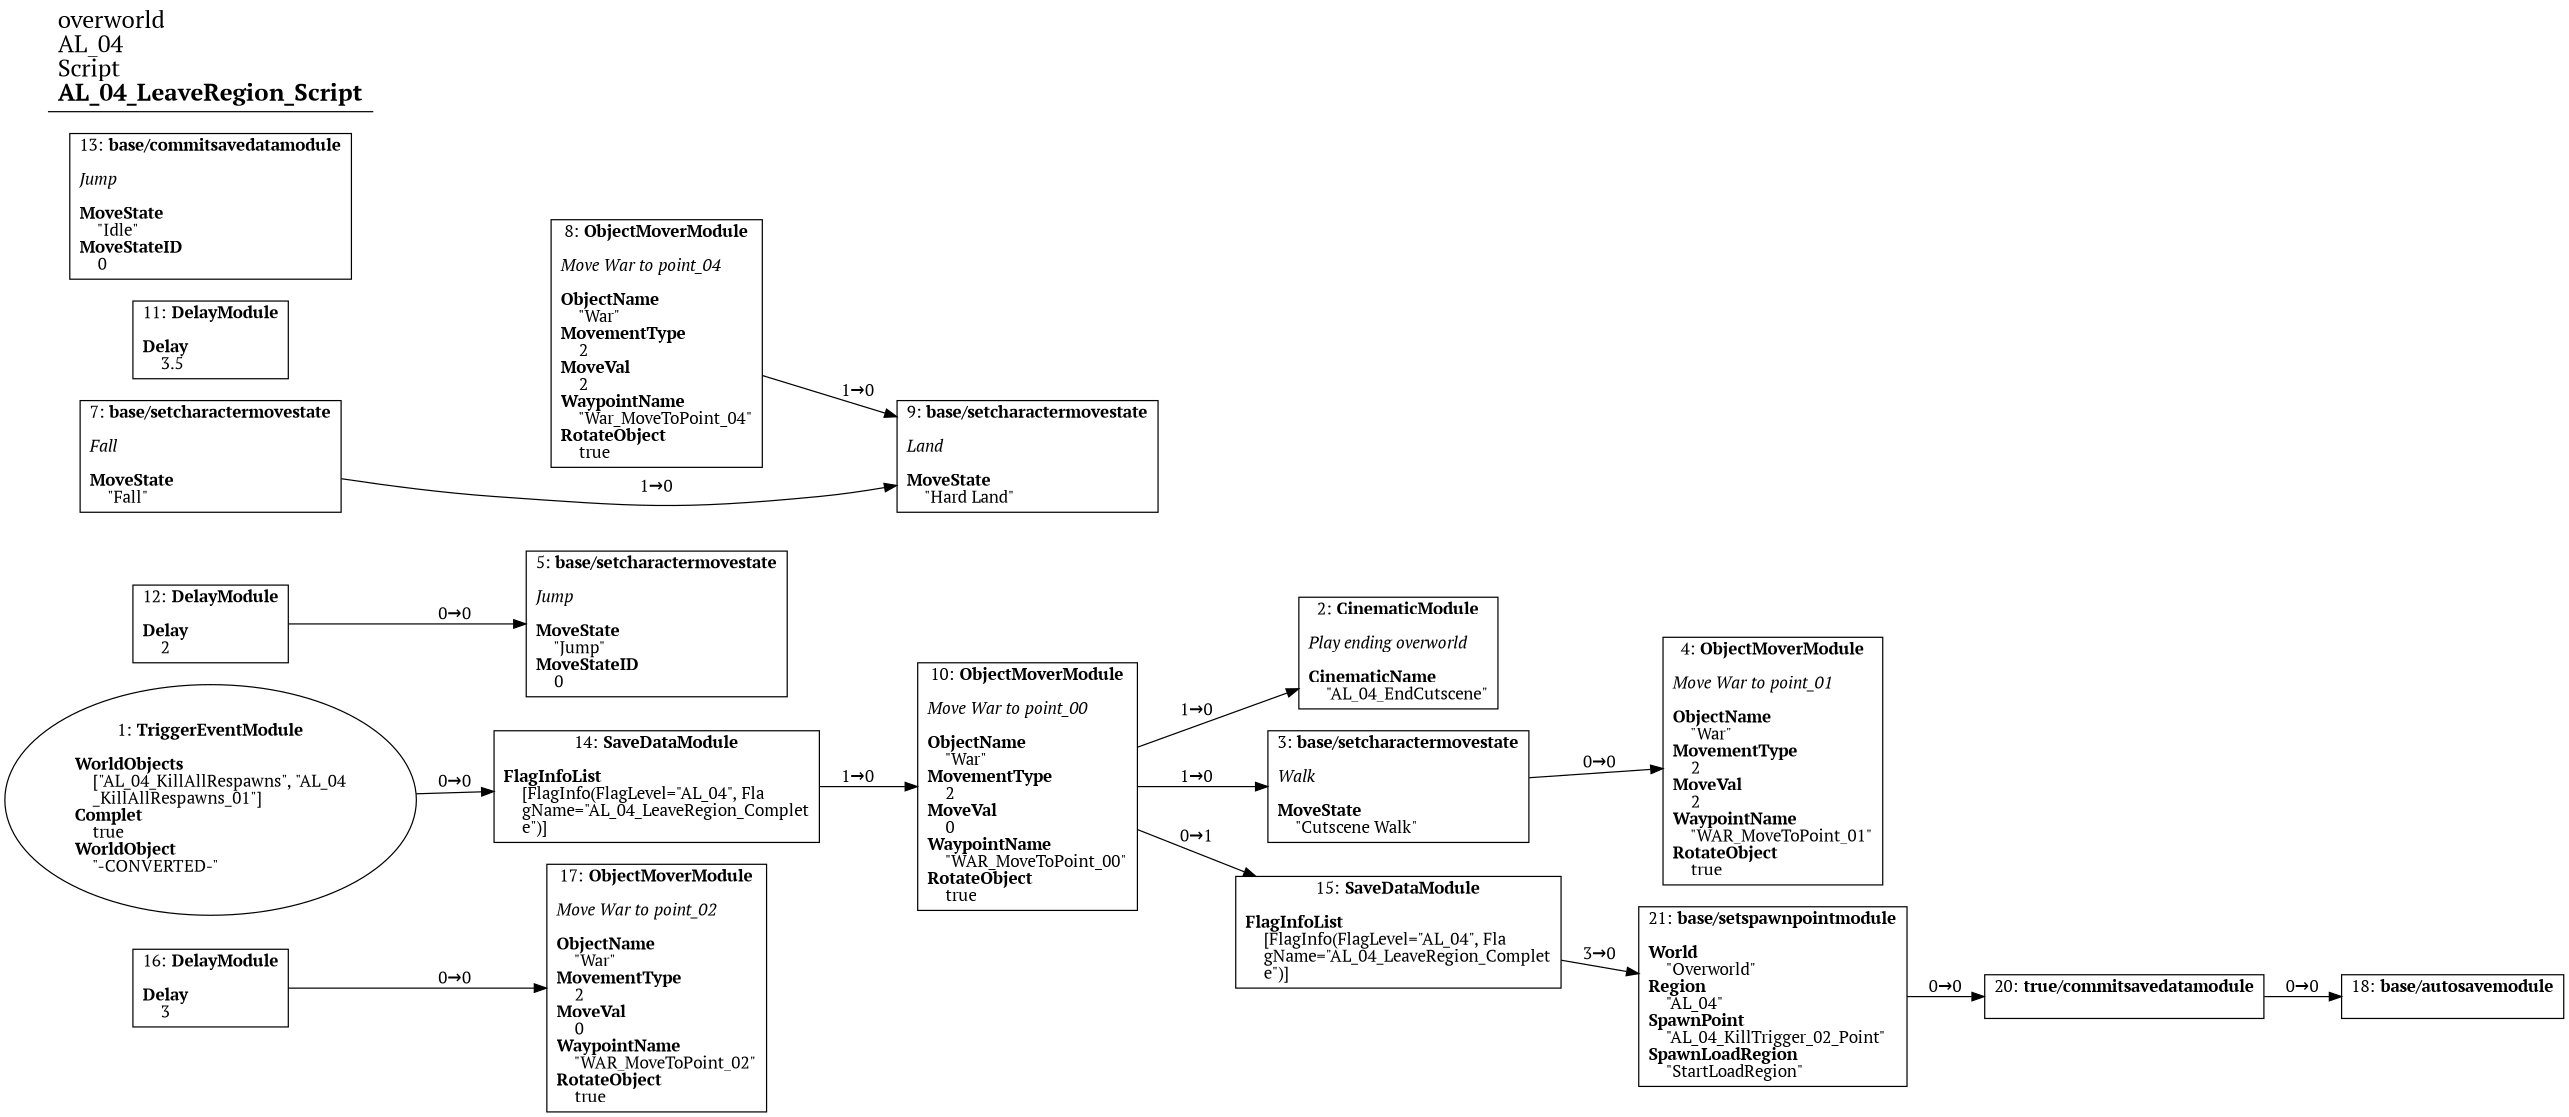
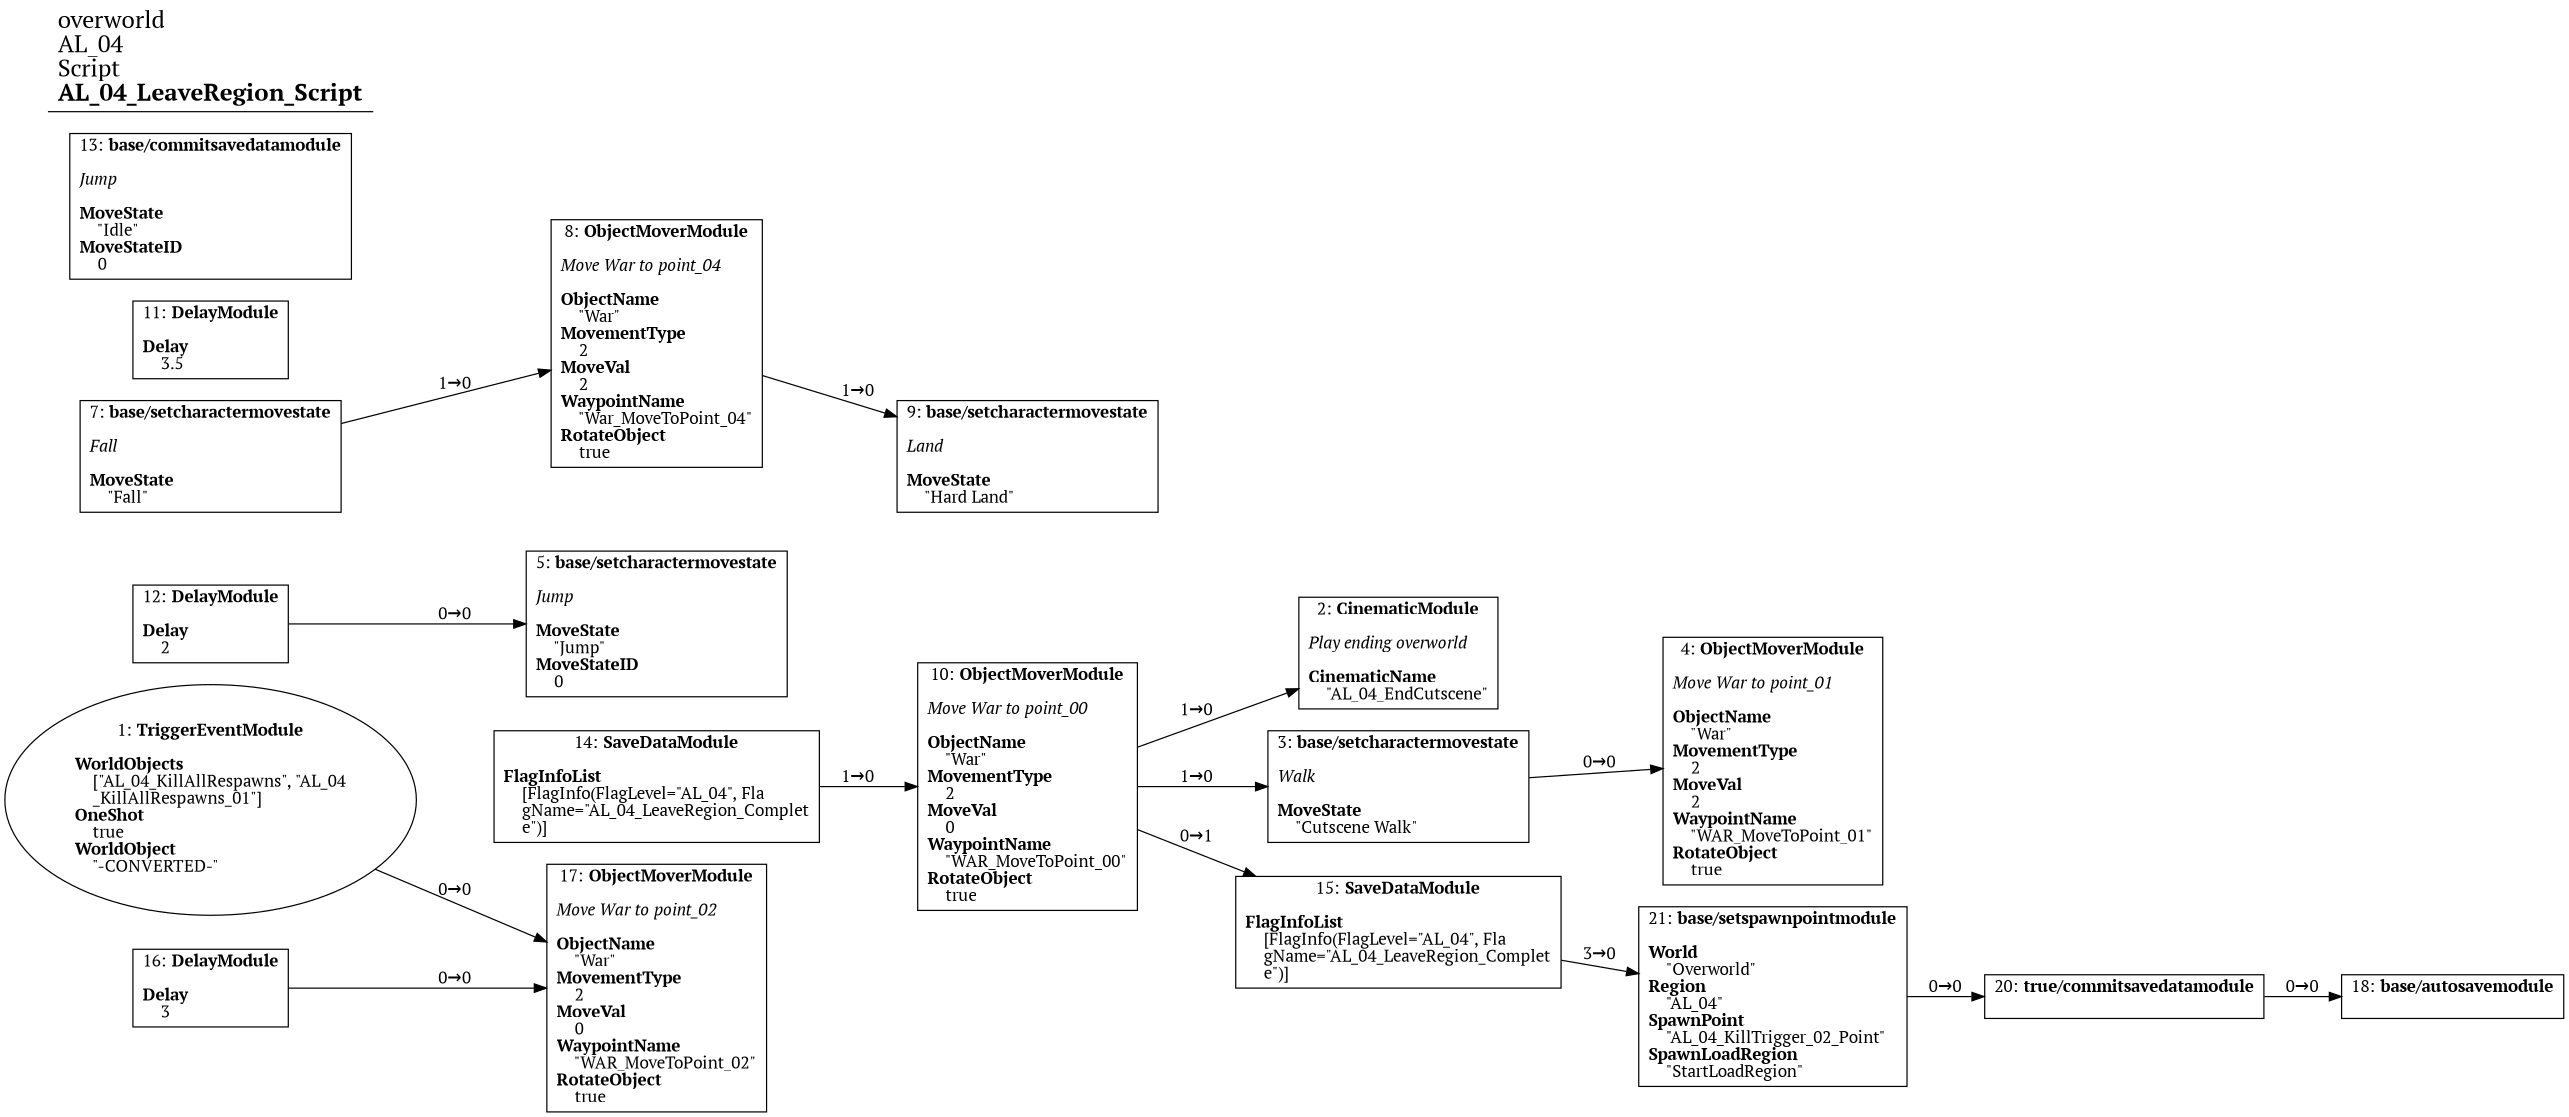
(613, 504) -> (440, 398)
(449, 793) -> (455, 903)
(109, 816) -> (110, 816)
